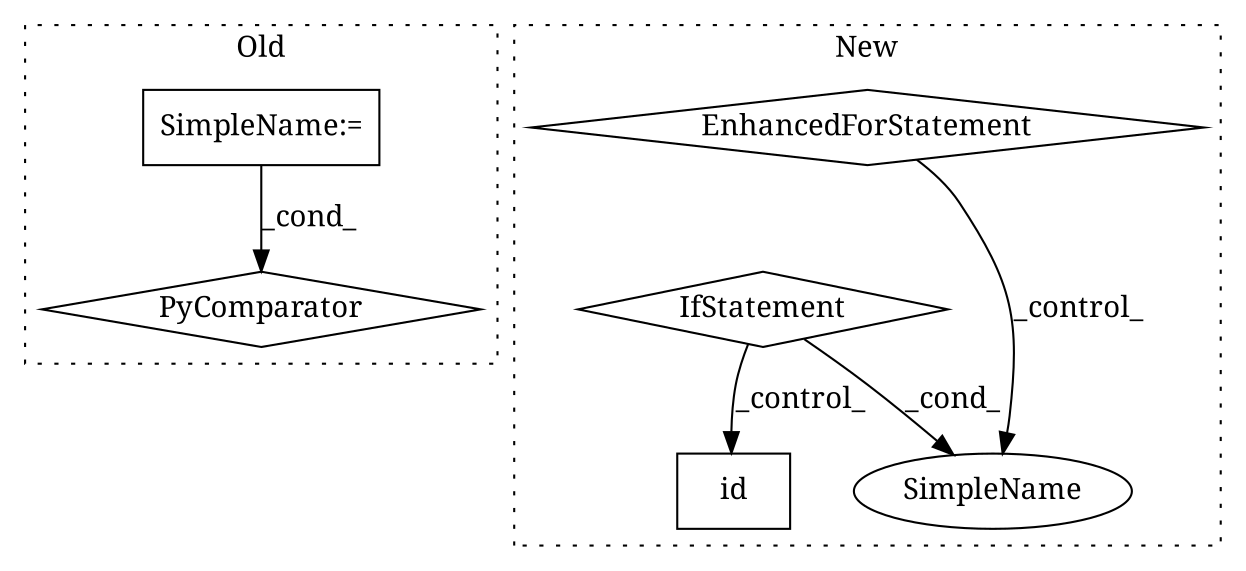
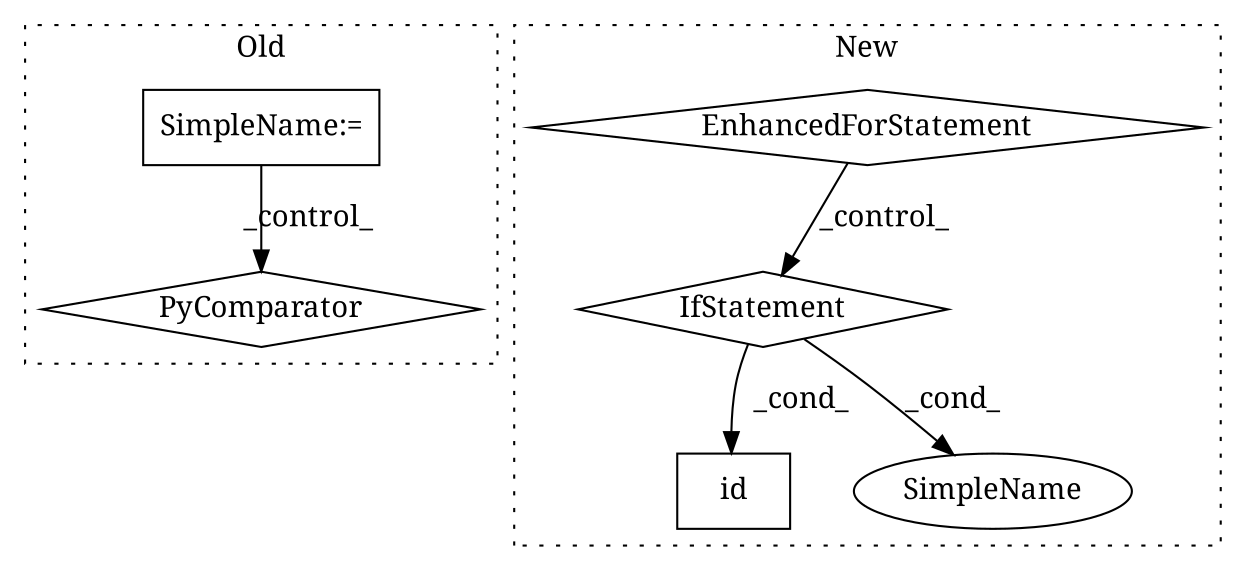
(309, 218) -> (309, 218)
(1003, 283) -> (820, 210)
(802, 400) -> (802, 400)
